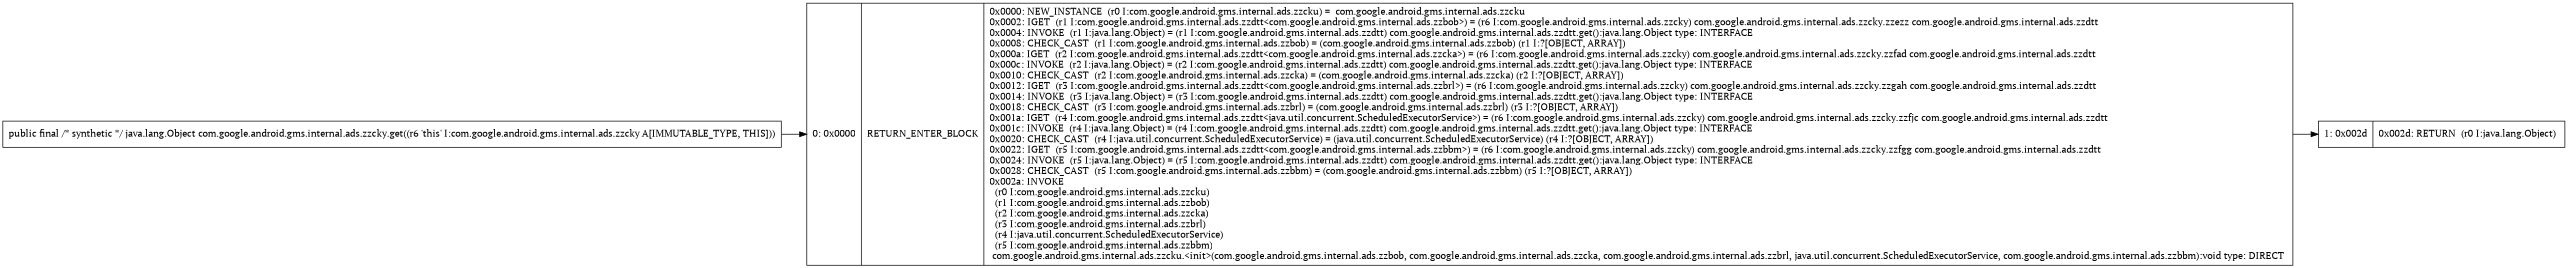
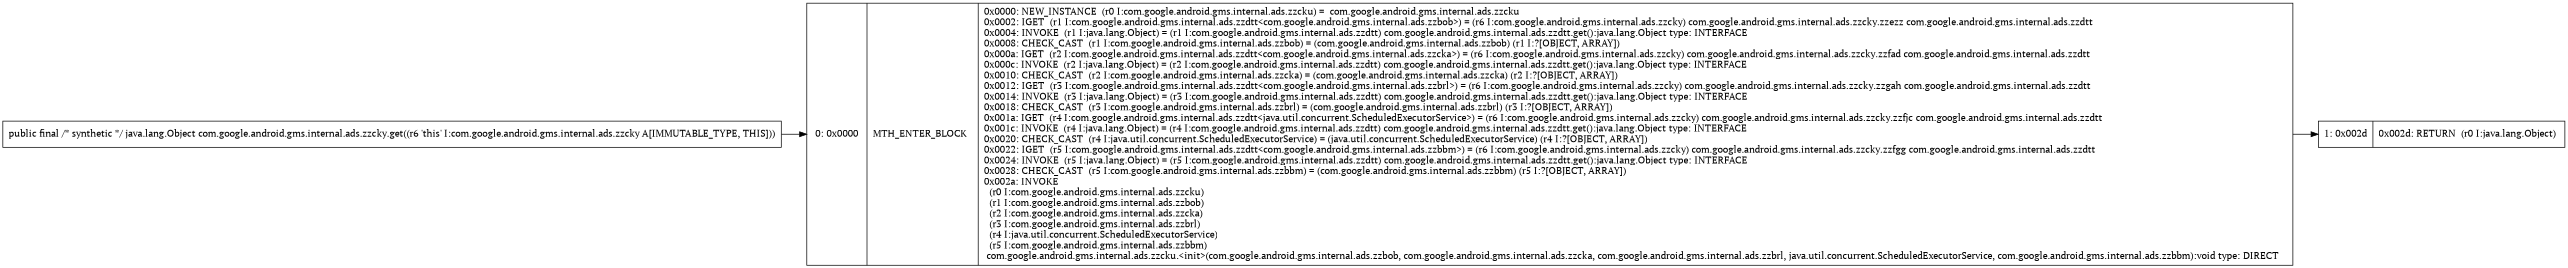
(923, 134) -> (920, 134)
